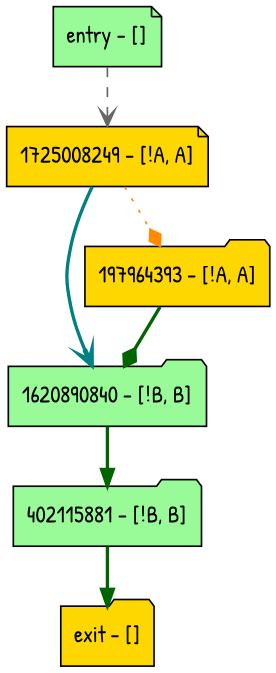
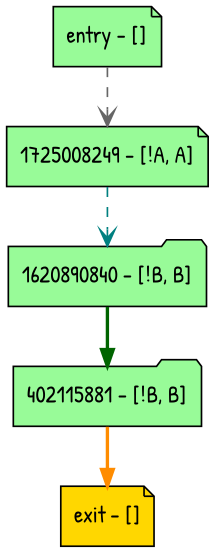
(107, 157) -> (107, 157)
(67, 268) -> (107, 208)
(177, 276) -> none
(107, 568) -> (107, 448)
(107, 636) -> (107, 516)
